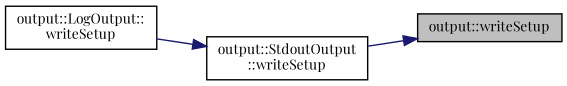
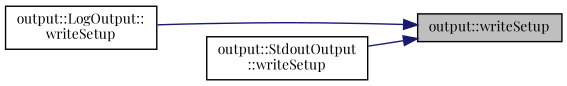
(175, 42) -> (280, 23)
